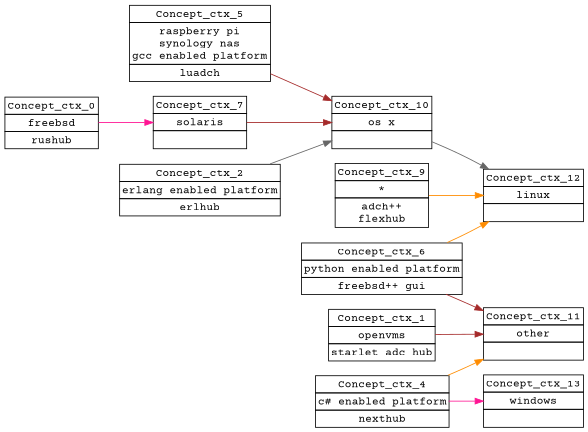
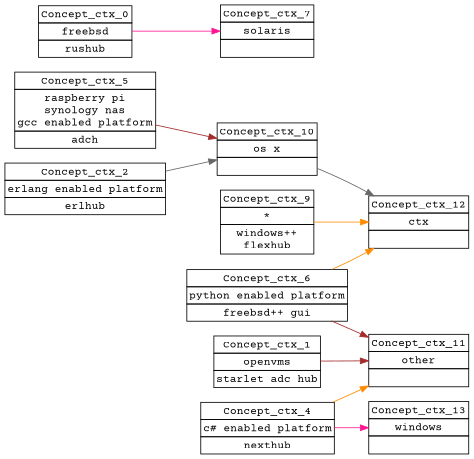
(200, 73) -> (85, 139)
(285, 123) -> none
(533, 195) -> (419, 221)
(382, 206) -> (267, 233)
